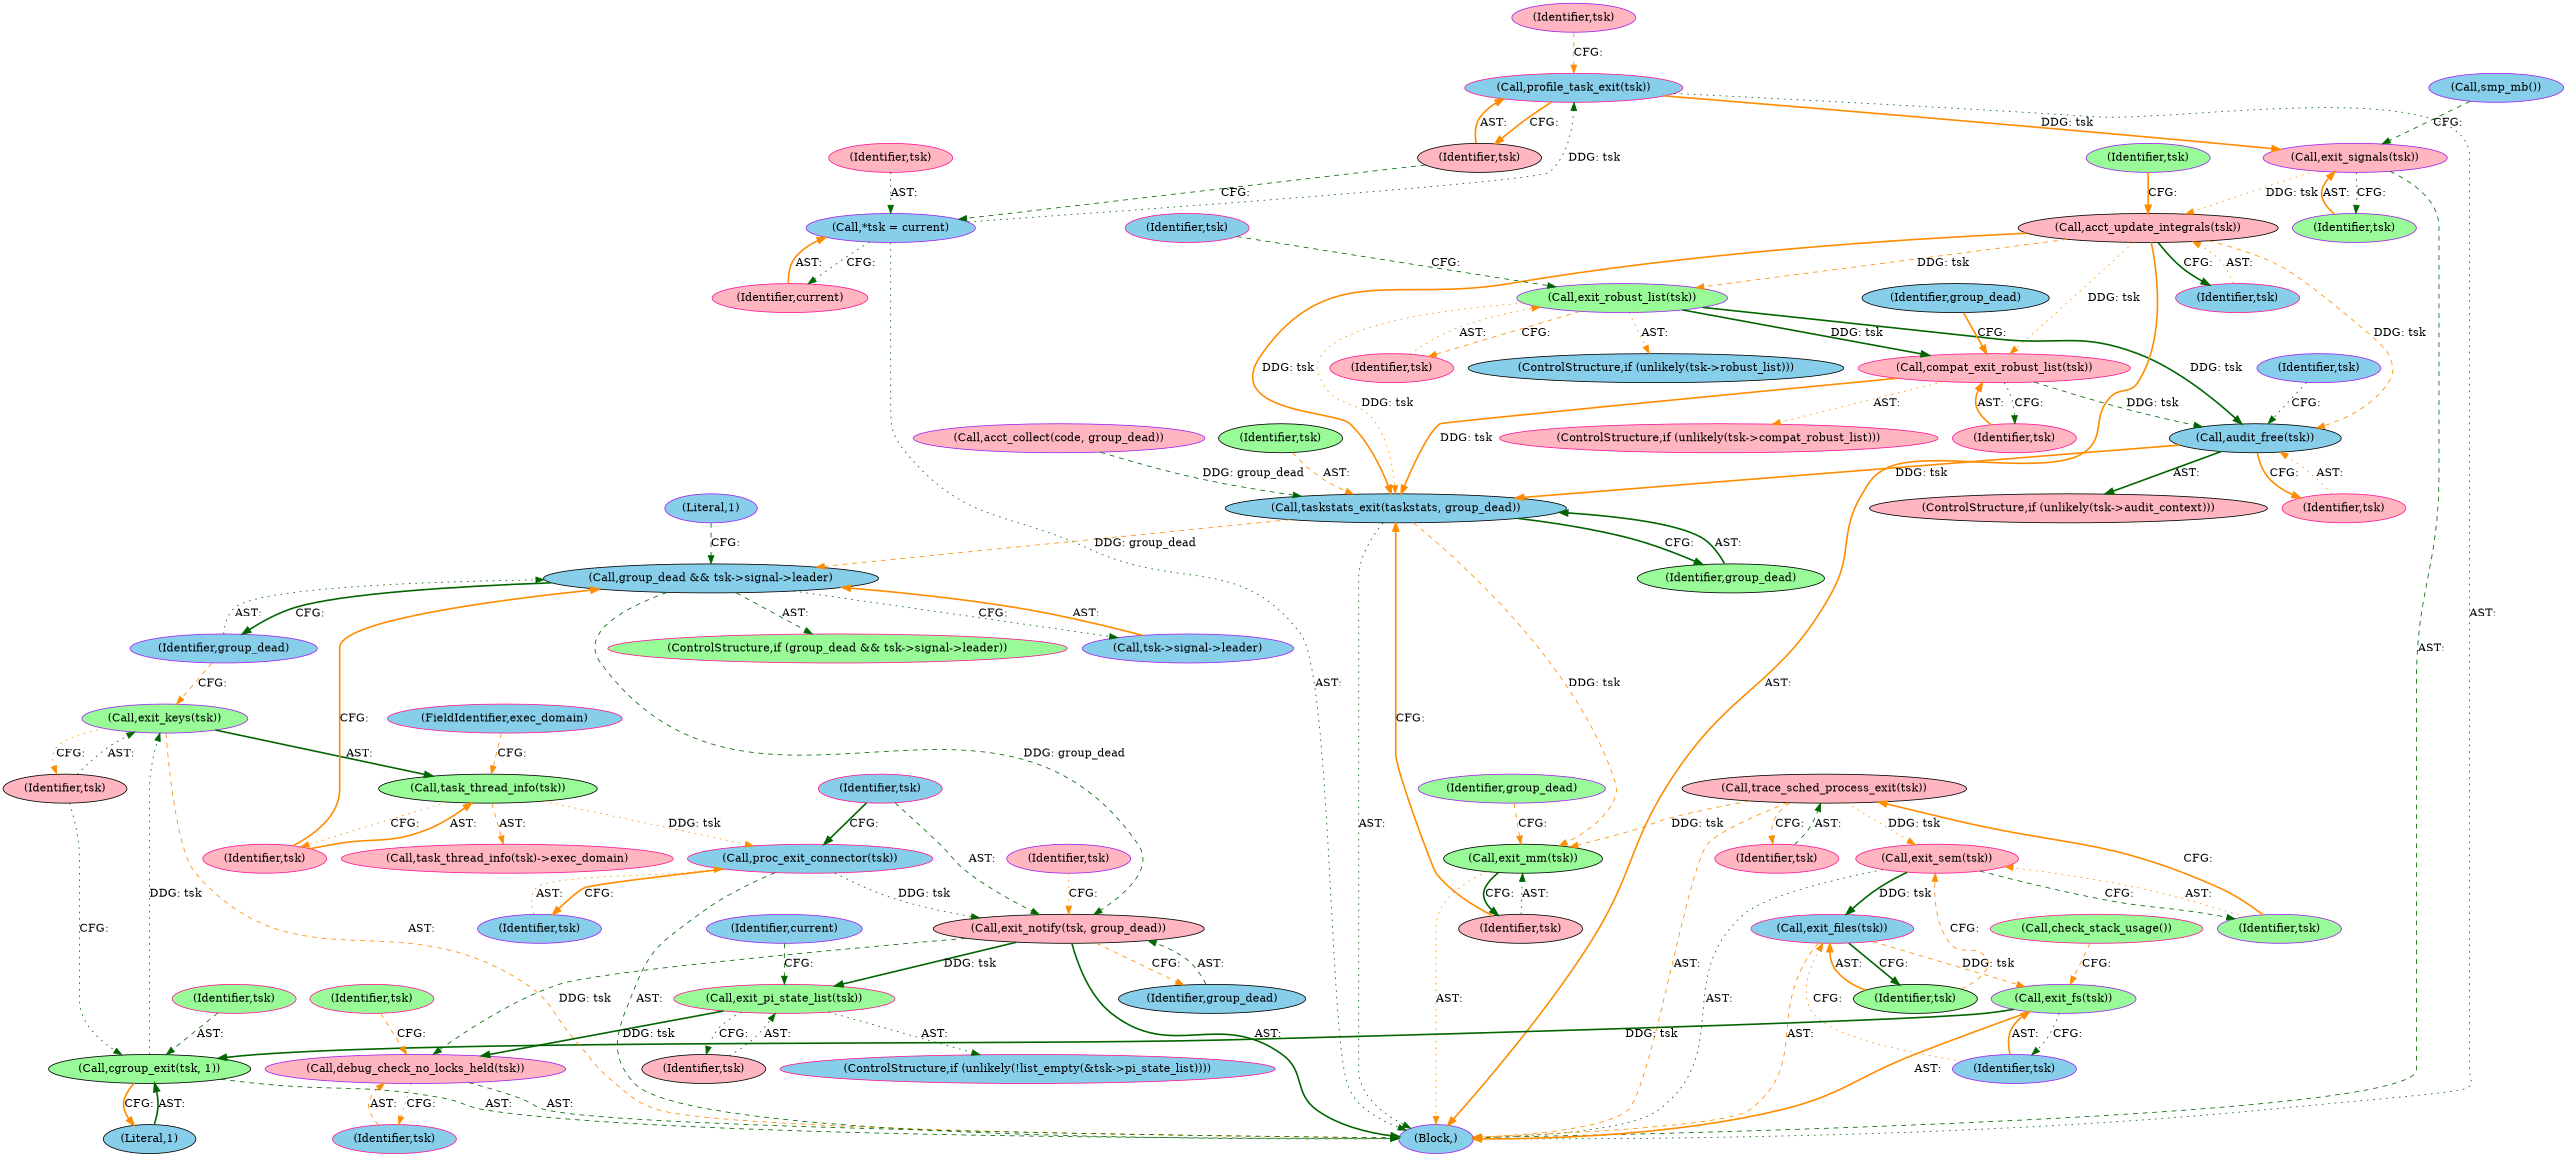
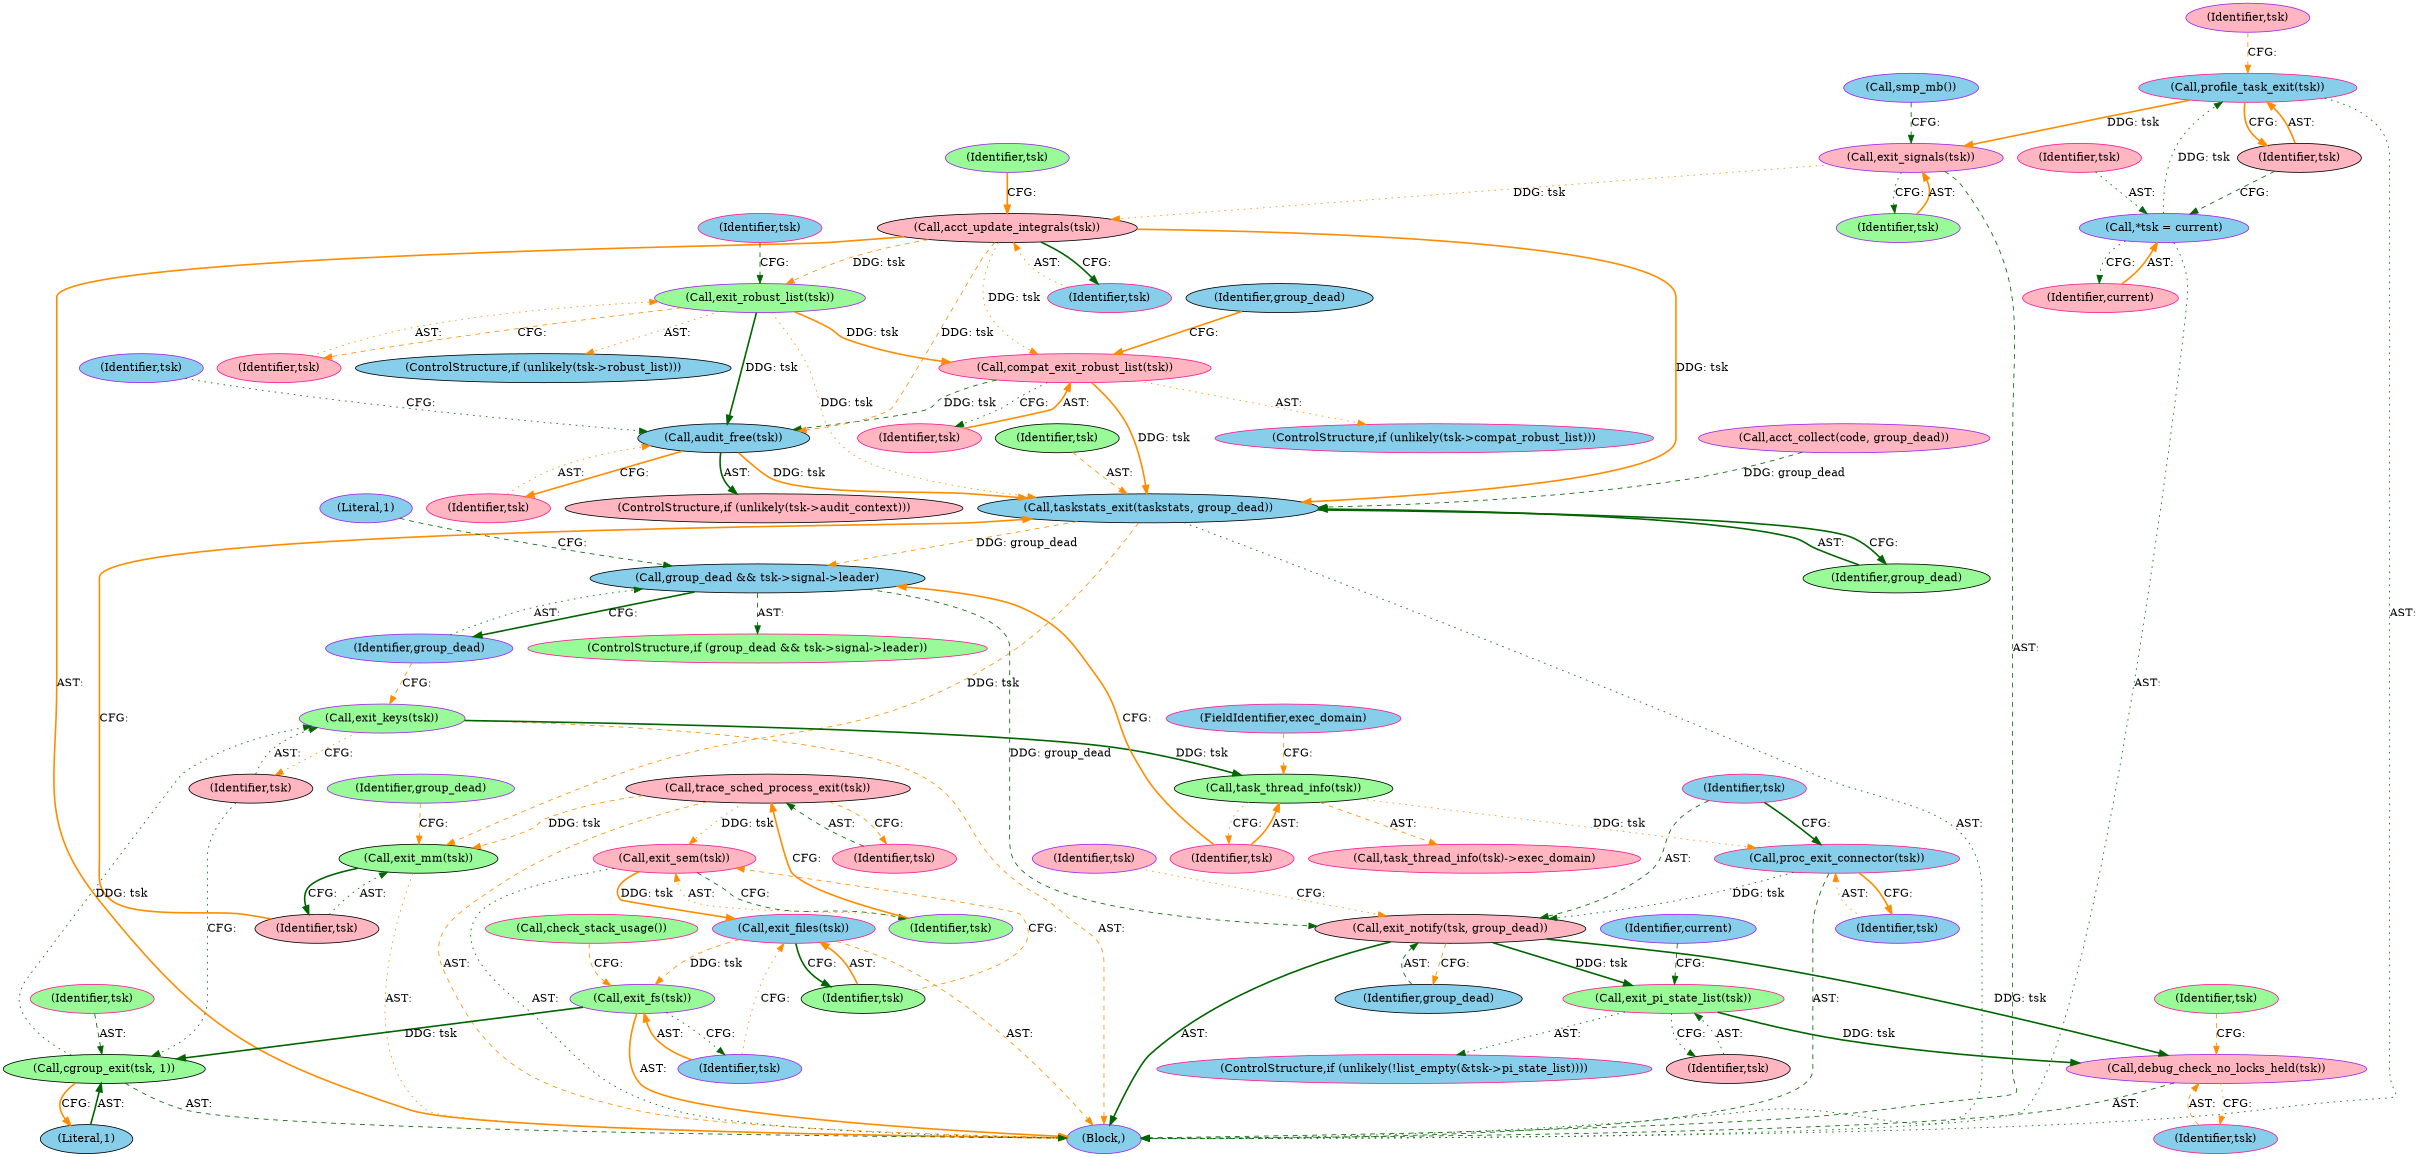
(1802, 332) -> (865, 345)
(1719, 438) -> (1434, 438)
(1188, 648) -> none
(361, 754) -> (1202, 754)
(1878, 888) -> (654, 906)
(694, 964) -> (1855, 983)
